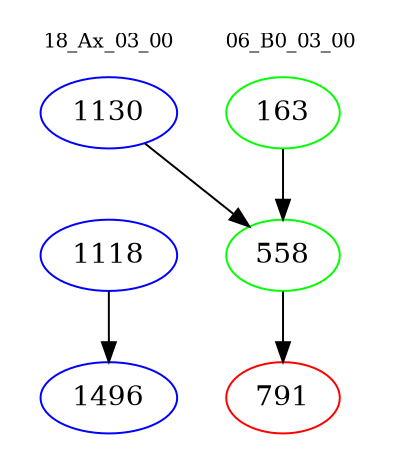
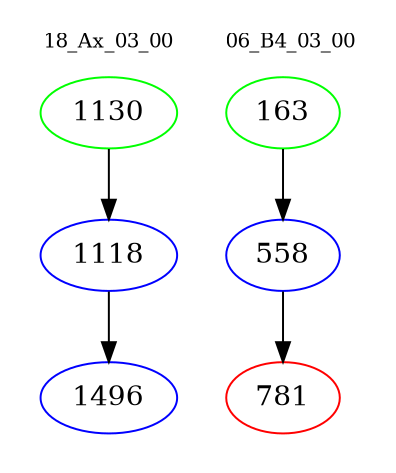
(291, 43) -> (291, 43)
(109, 113) -> (109, 113)
(180, 172) -> (109, 174)
(283, 255) -> (283, 255)
(283, 398) -> (283, 398)
